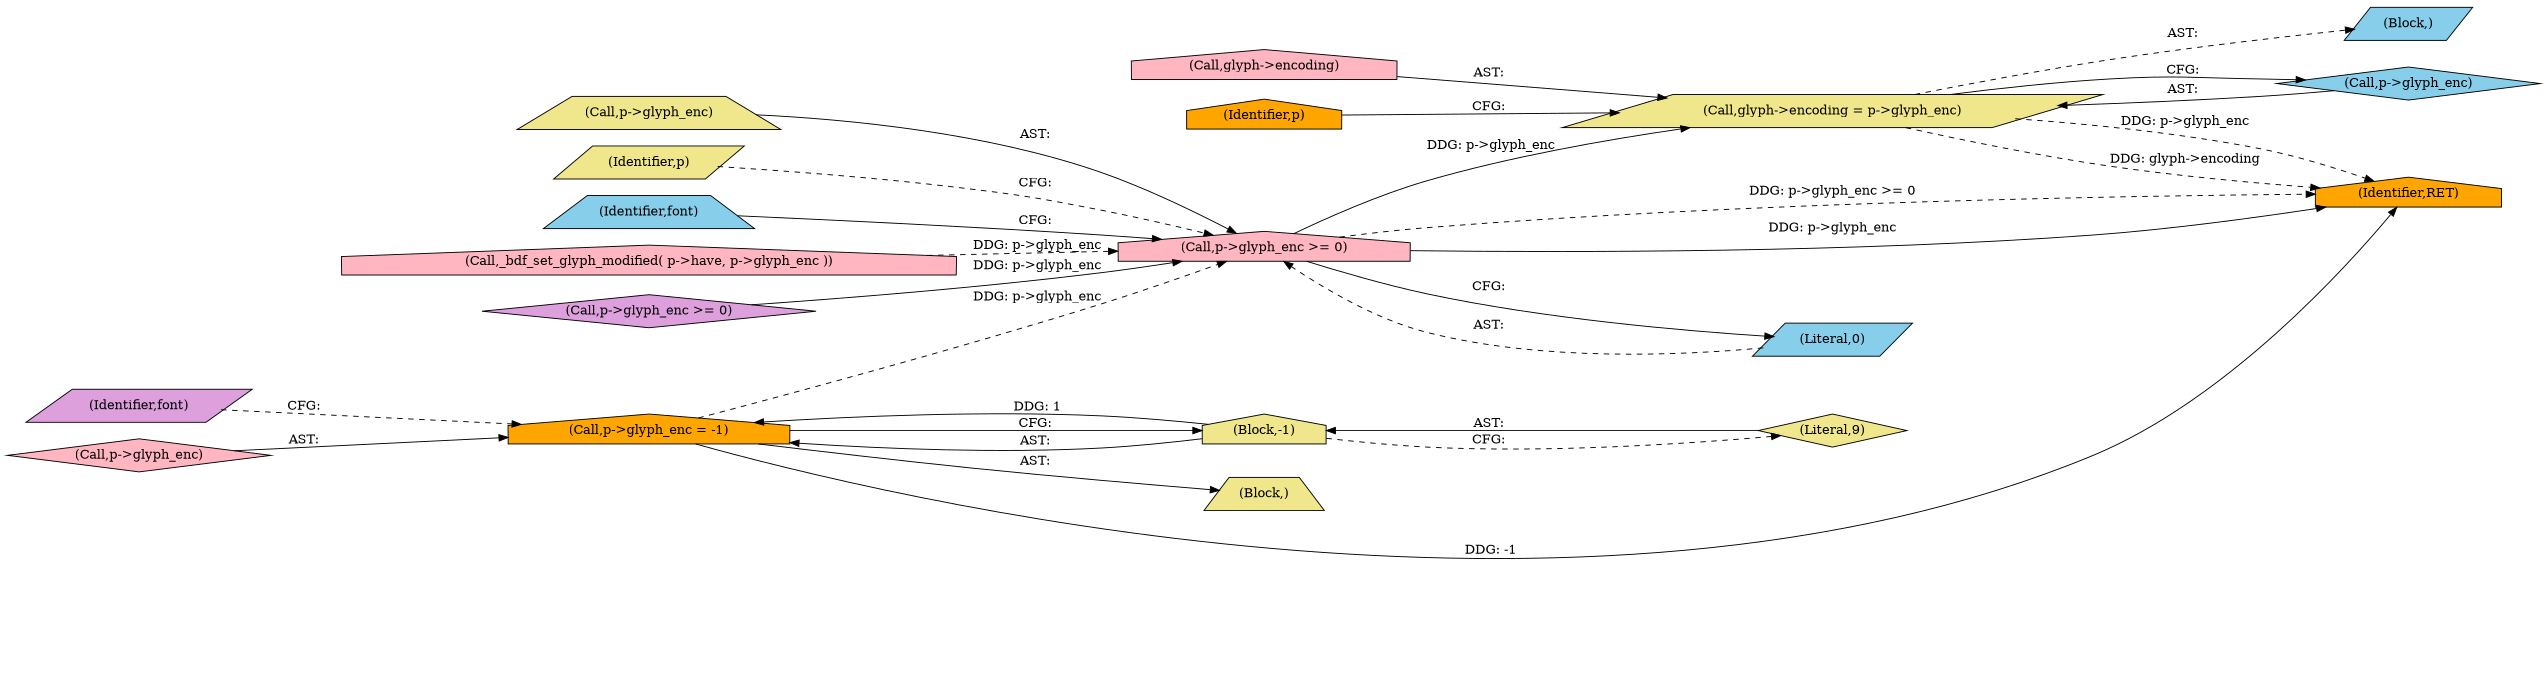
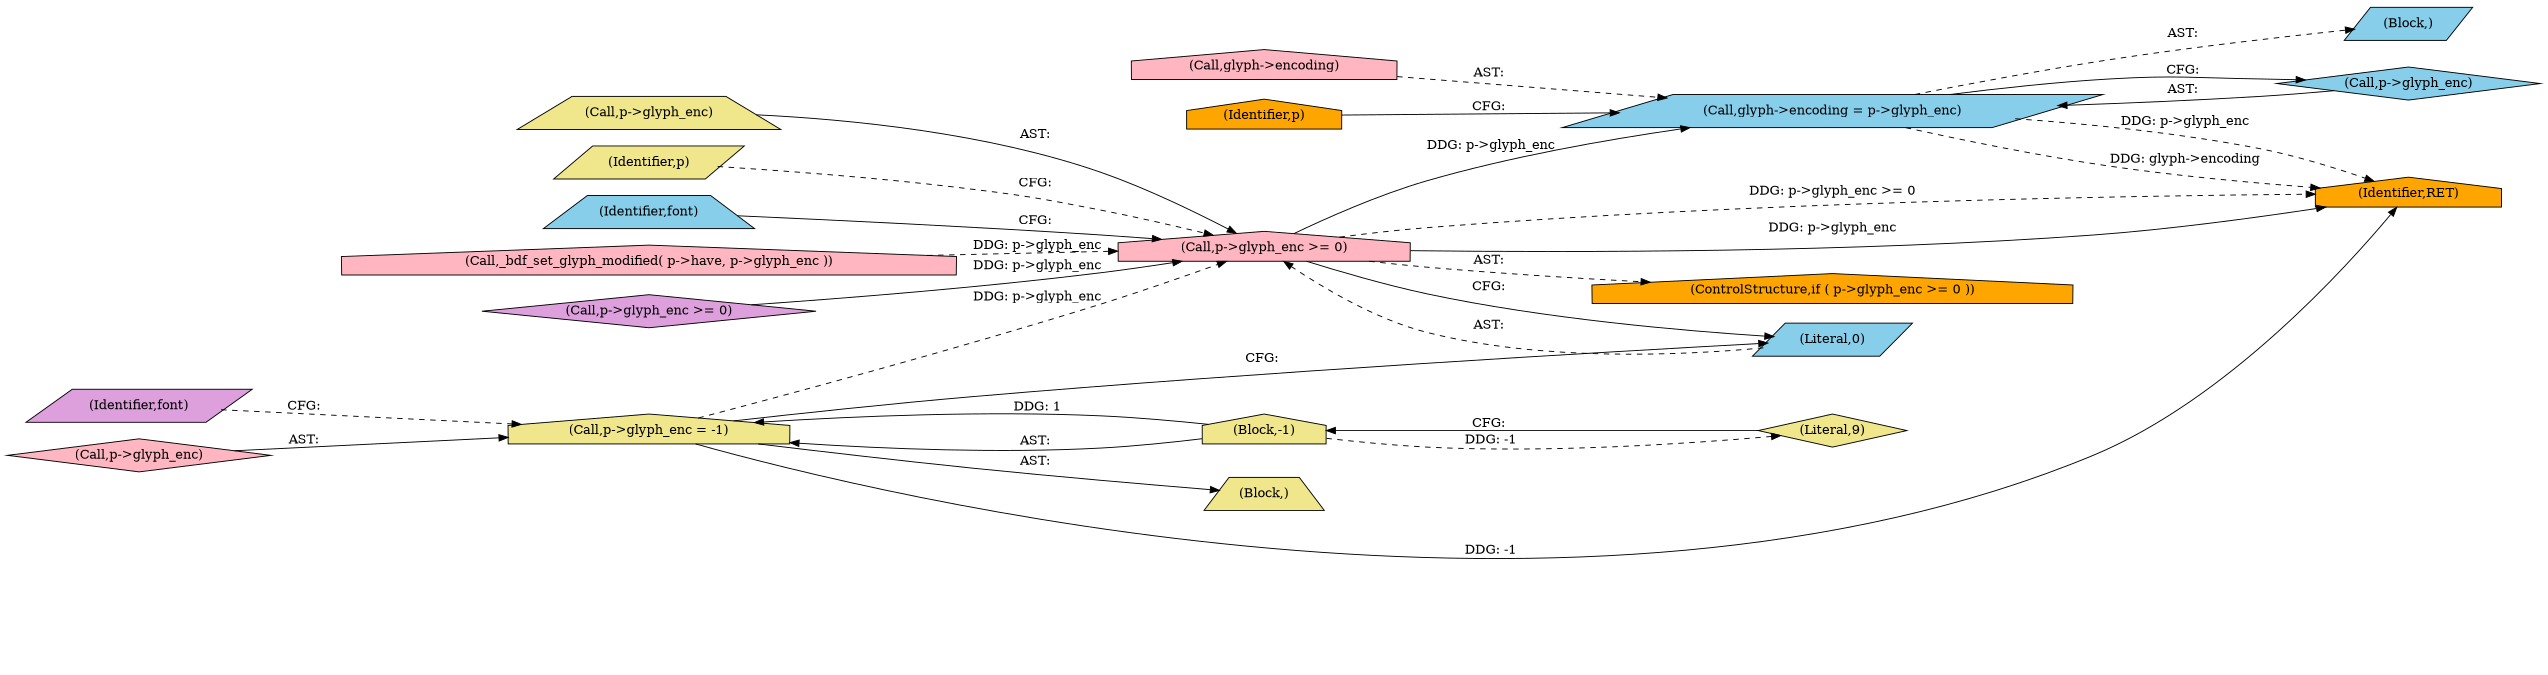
(1527, 87) -> (1527, 87)
(1832, 111) -> (1832, 111)
none -> (1832, 290)
(1491, 424) -> (1491, 424)
(649, 431) -> (649, 431)
(991, 431) -> (1245, 376)
(1491, 440) -> (1491, 440)
